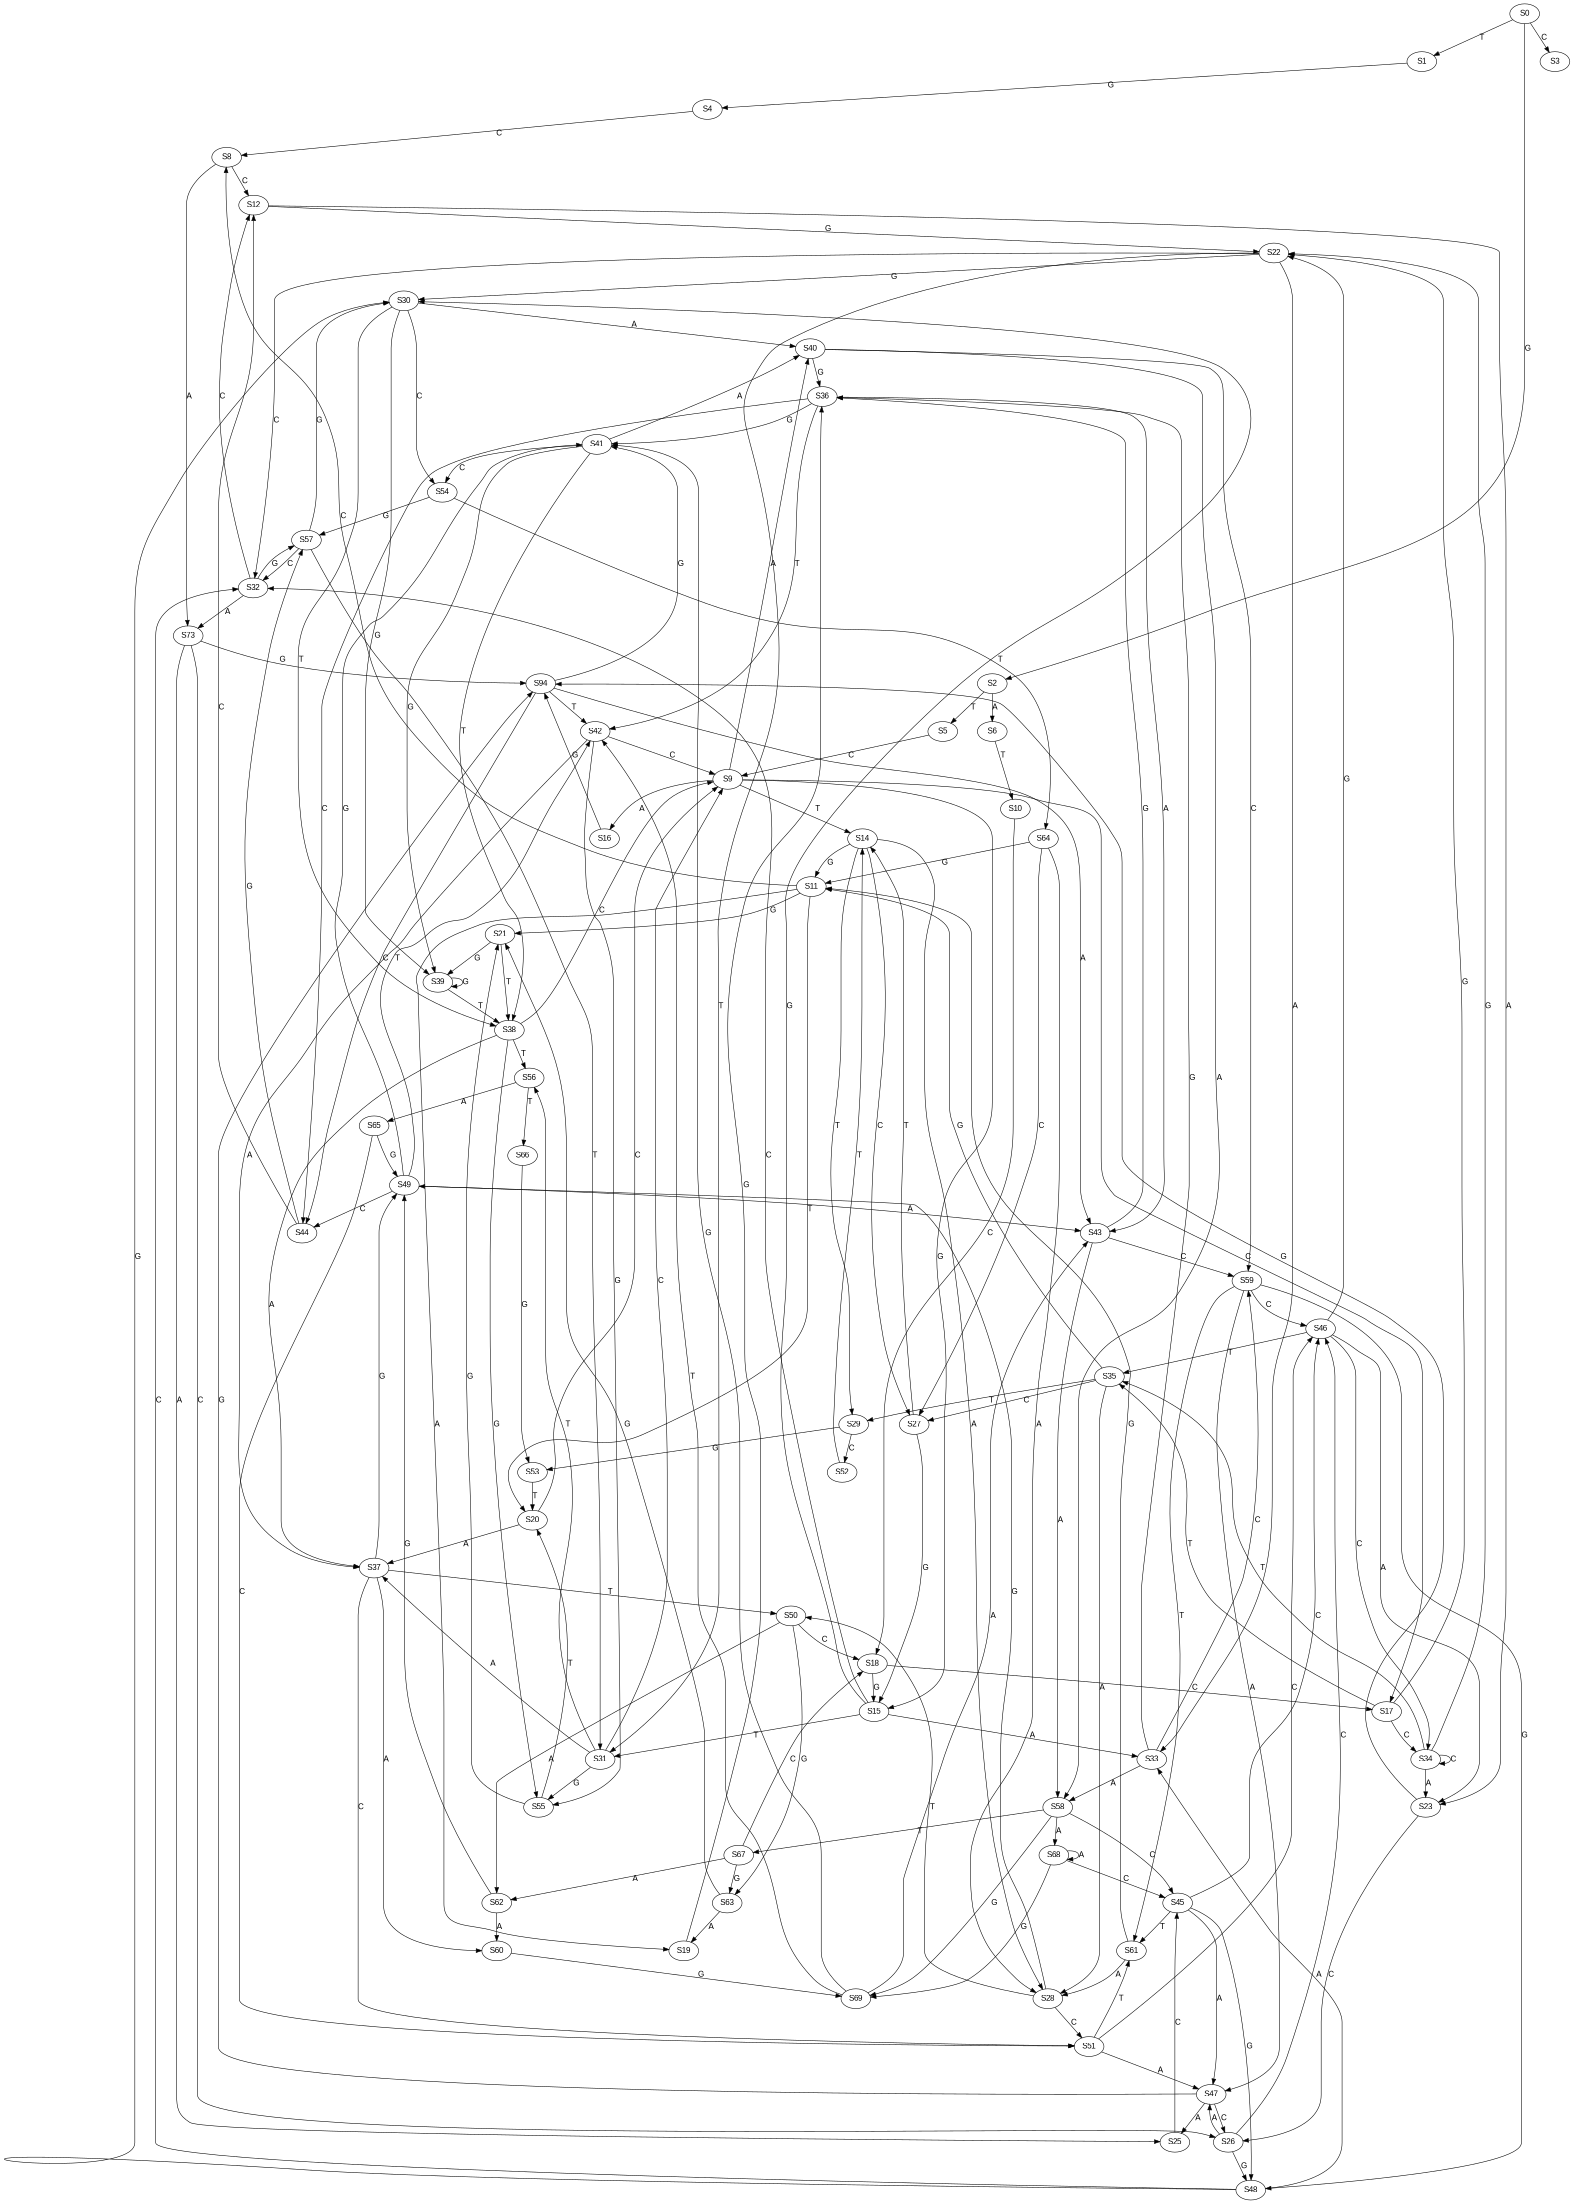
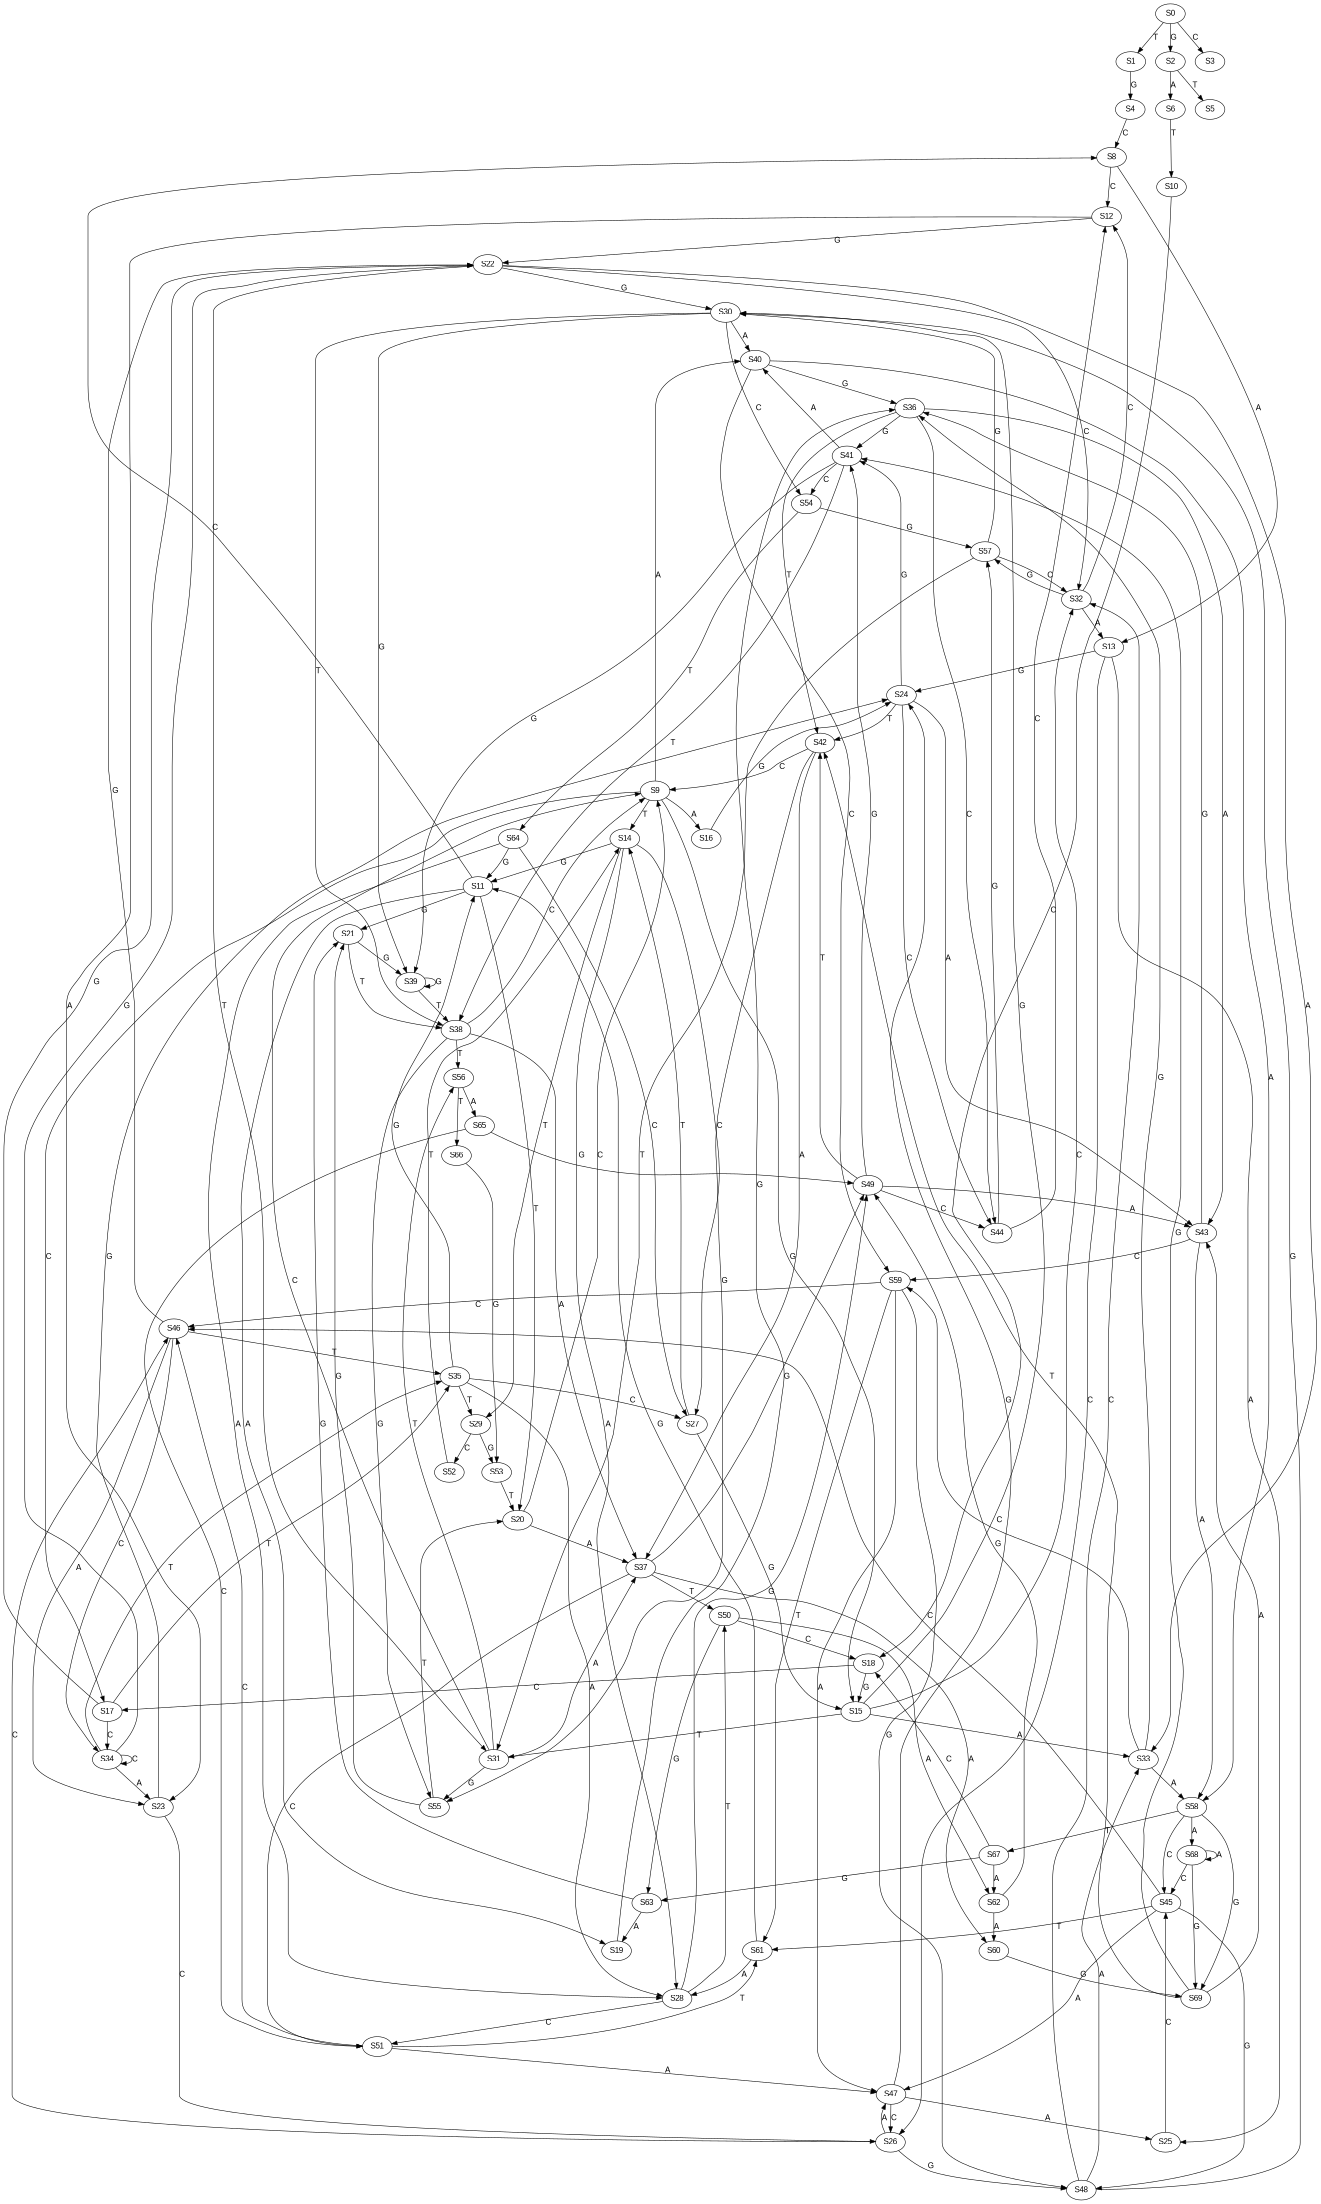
(188, 636) -> (1109, 647)
(541, 684) -> (901, 695)
(838, 755) -> none
